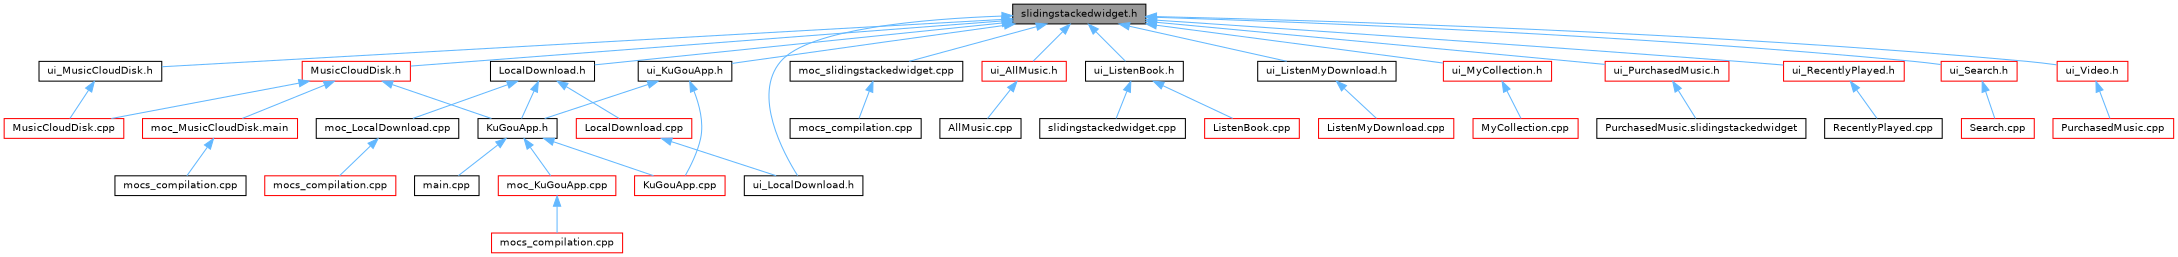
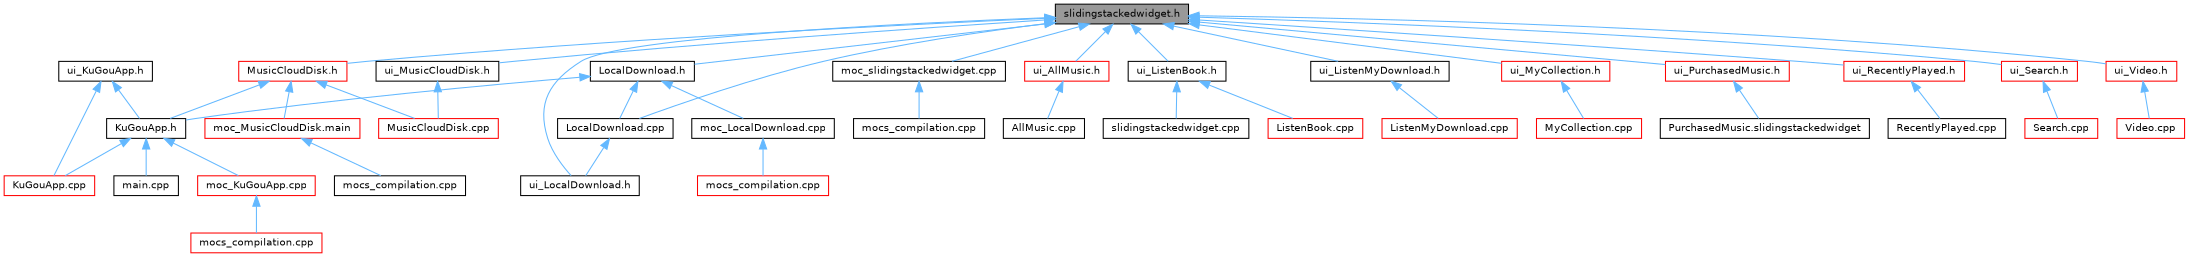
(868, 44) -> (839, 58)
(634, 128) -> (615, 128)
(2113, 128) -> (2151, 128)
